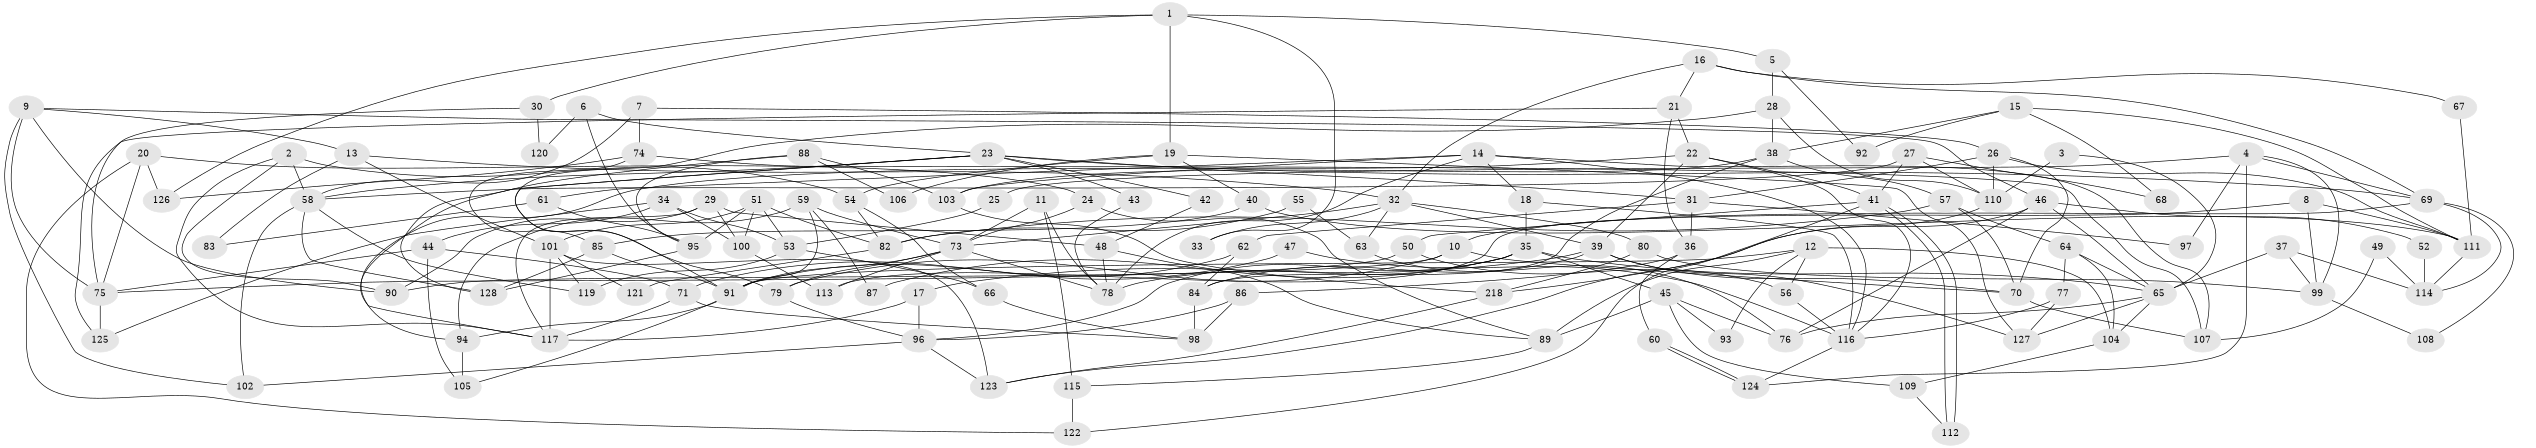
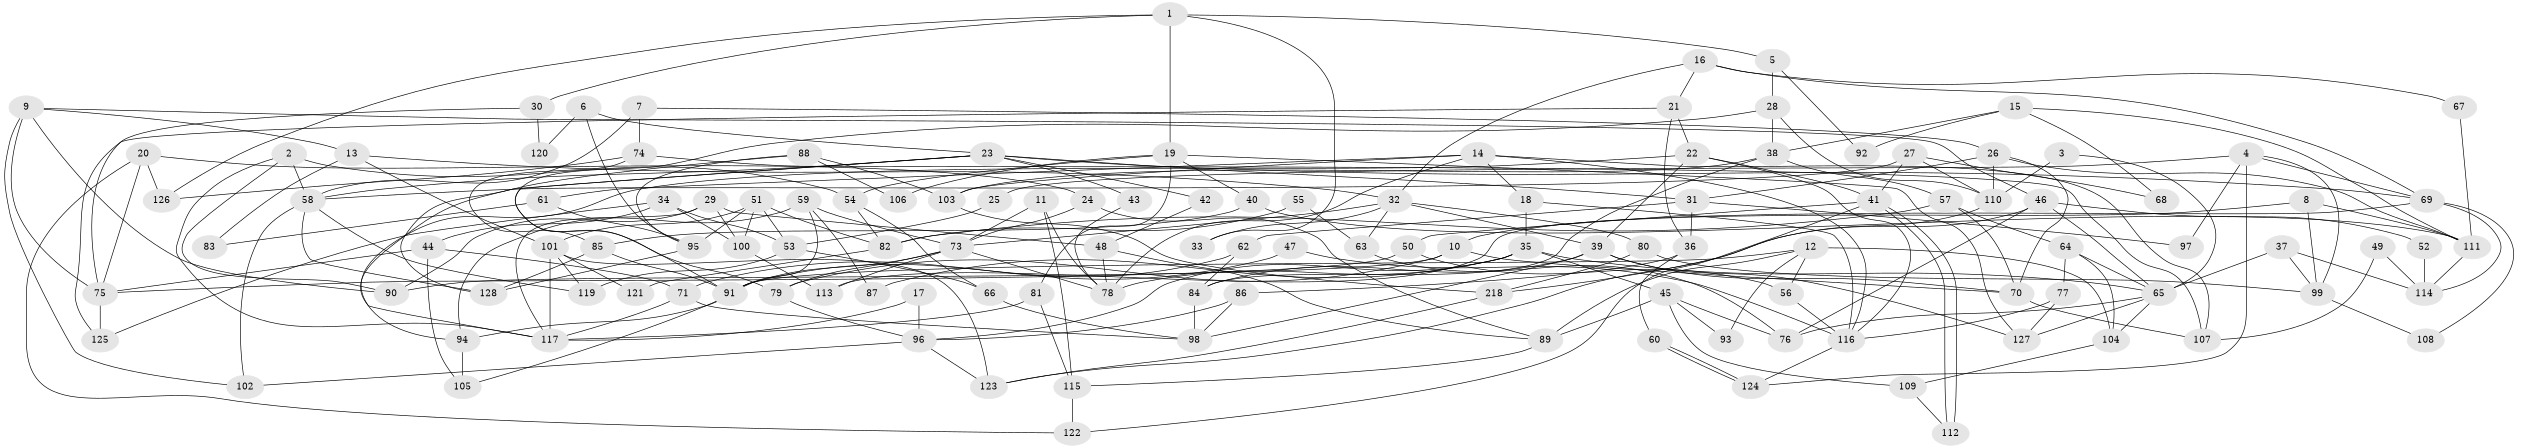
(1258, 271) -> (1398, 297)
none -> (1037, 294)
